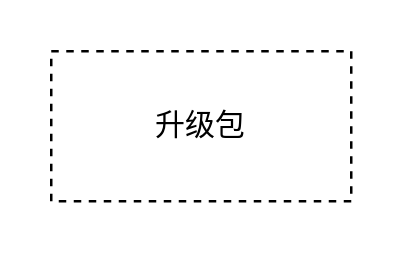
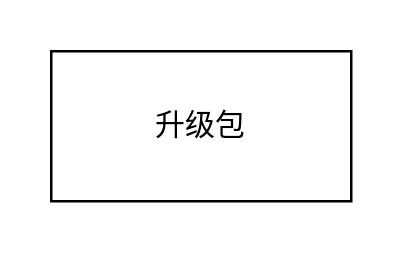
(201, 126) -> (201, 126)
